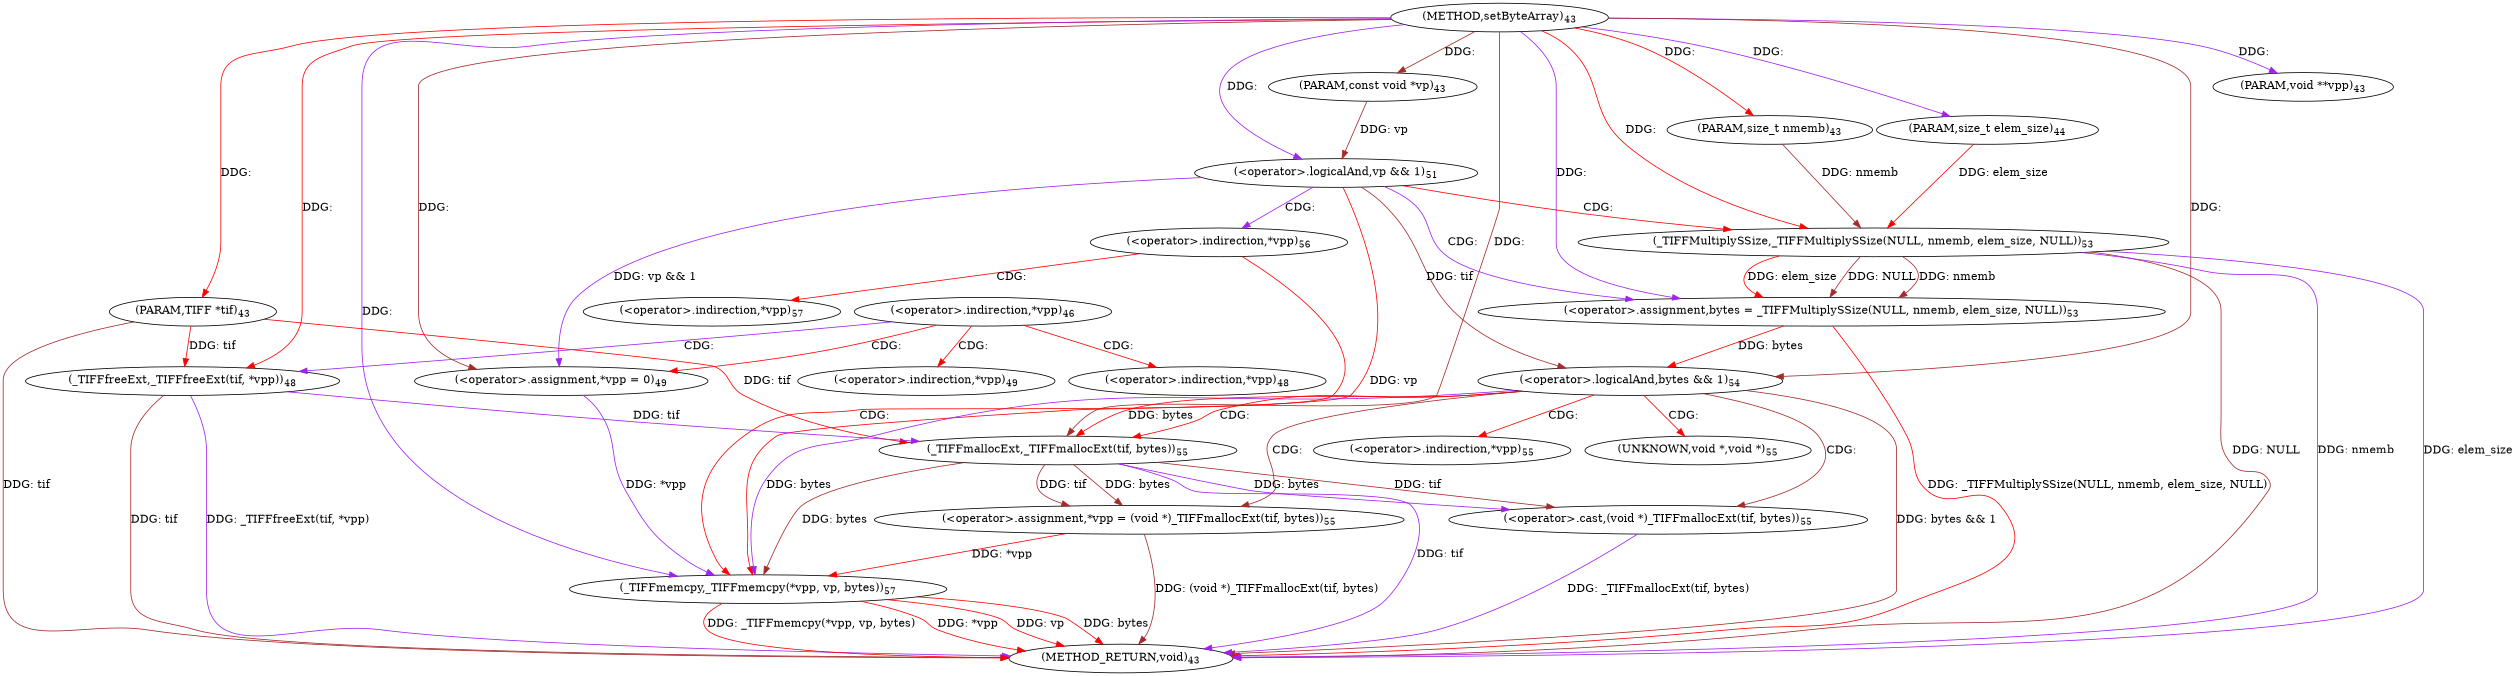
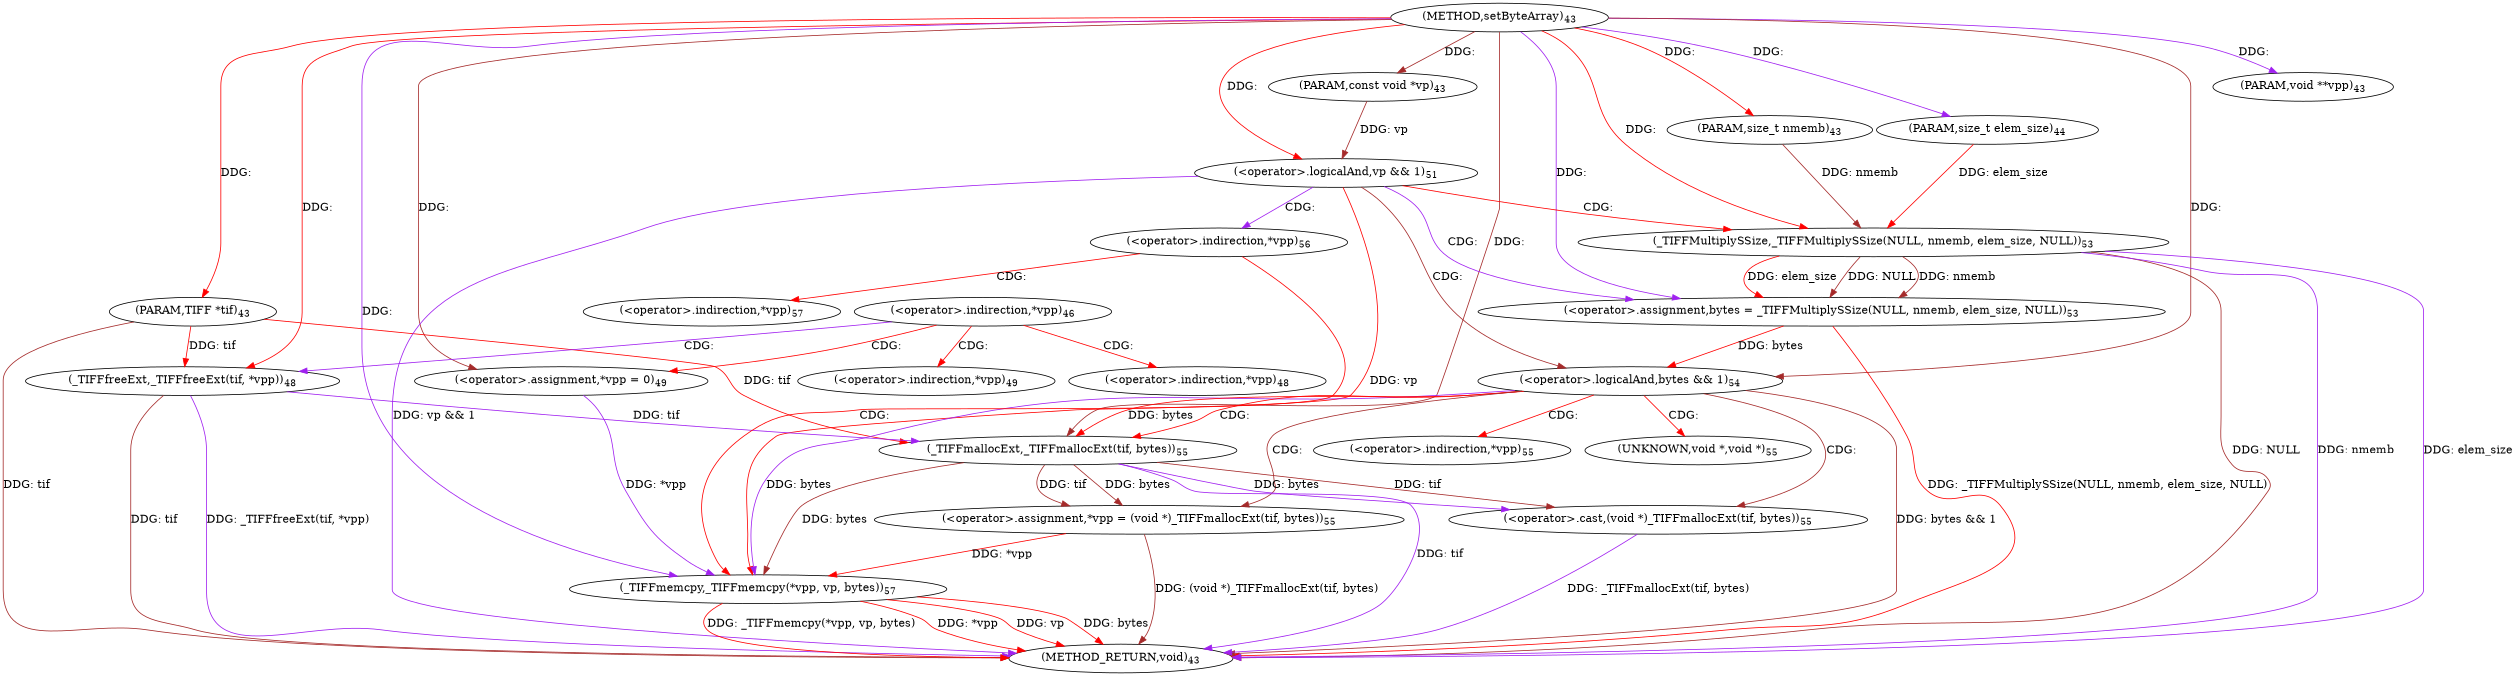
(1253, 55) -> (1253, 55)
(849, 209) -> (451, 298)
(1450, 277) -> (1450, 277)
